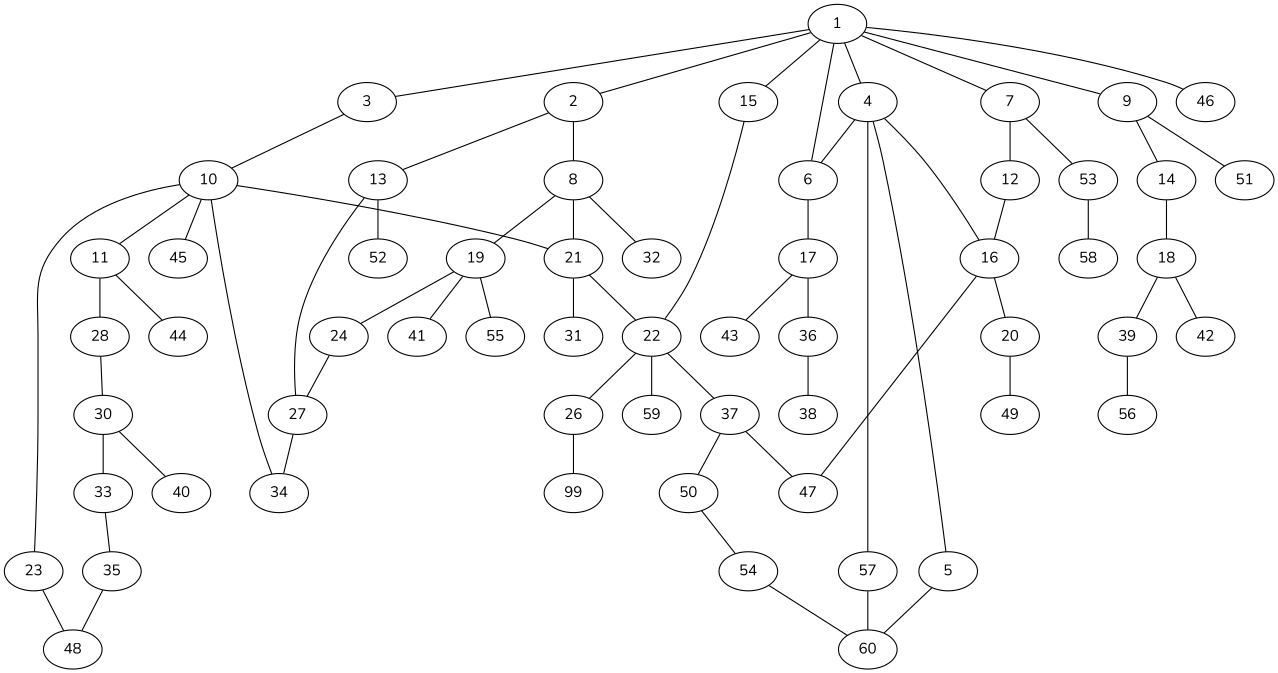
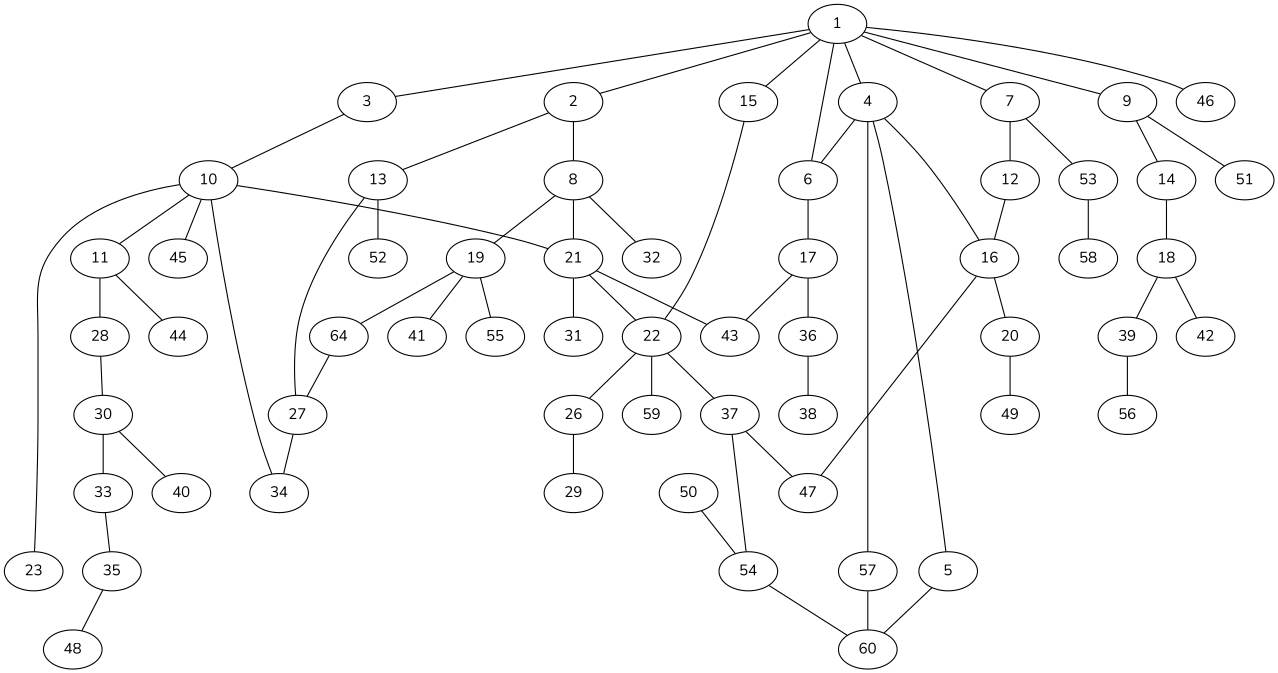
none -> (652, 298)
(339, 337) -> (339, 337)
(709, 454) -> (739, 493)
(573, 493) -> (573, 493)
(53, 610) -> none
